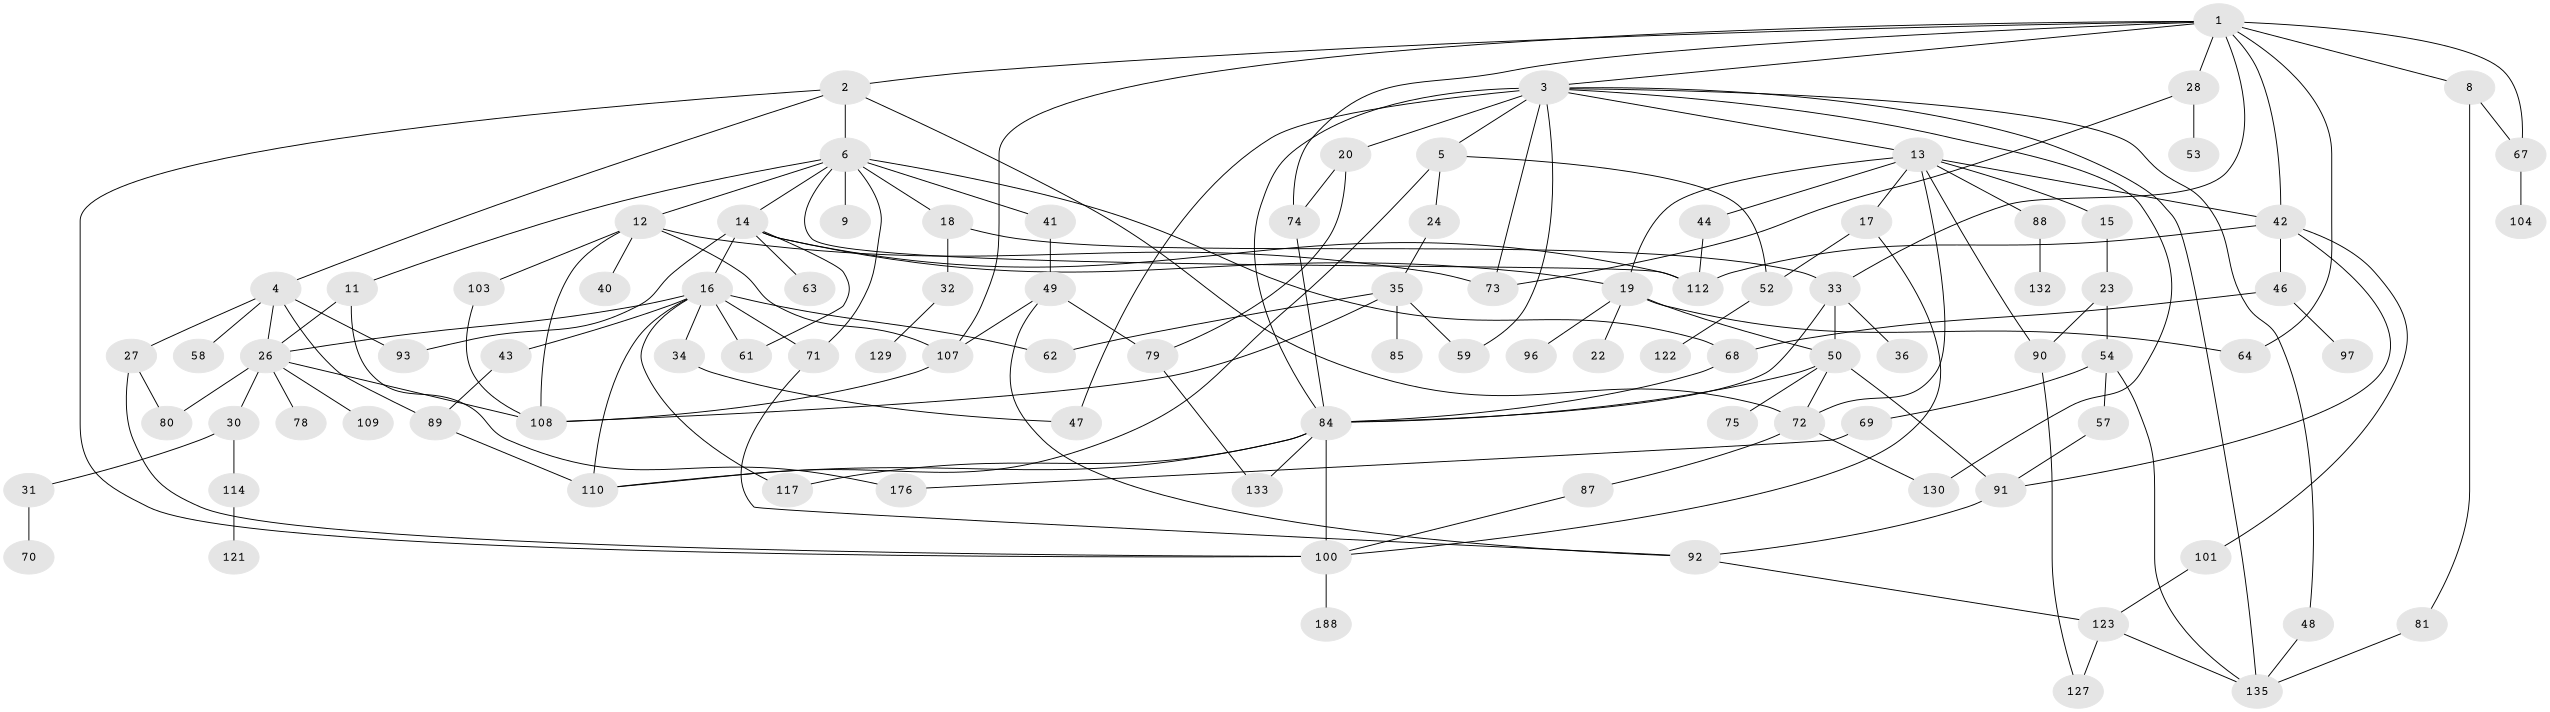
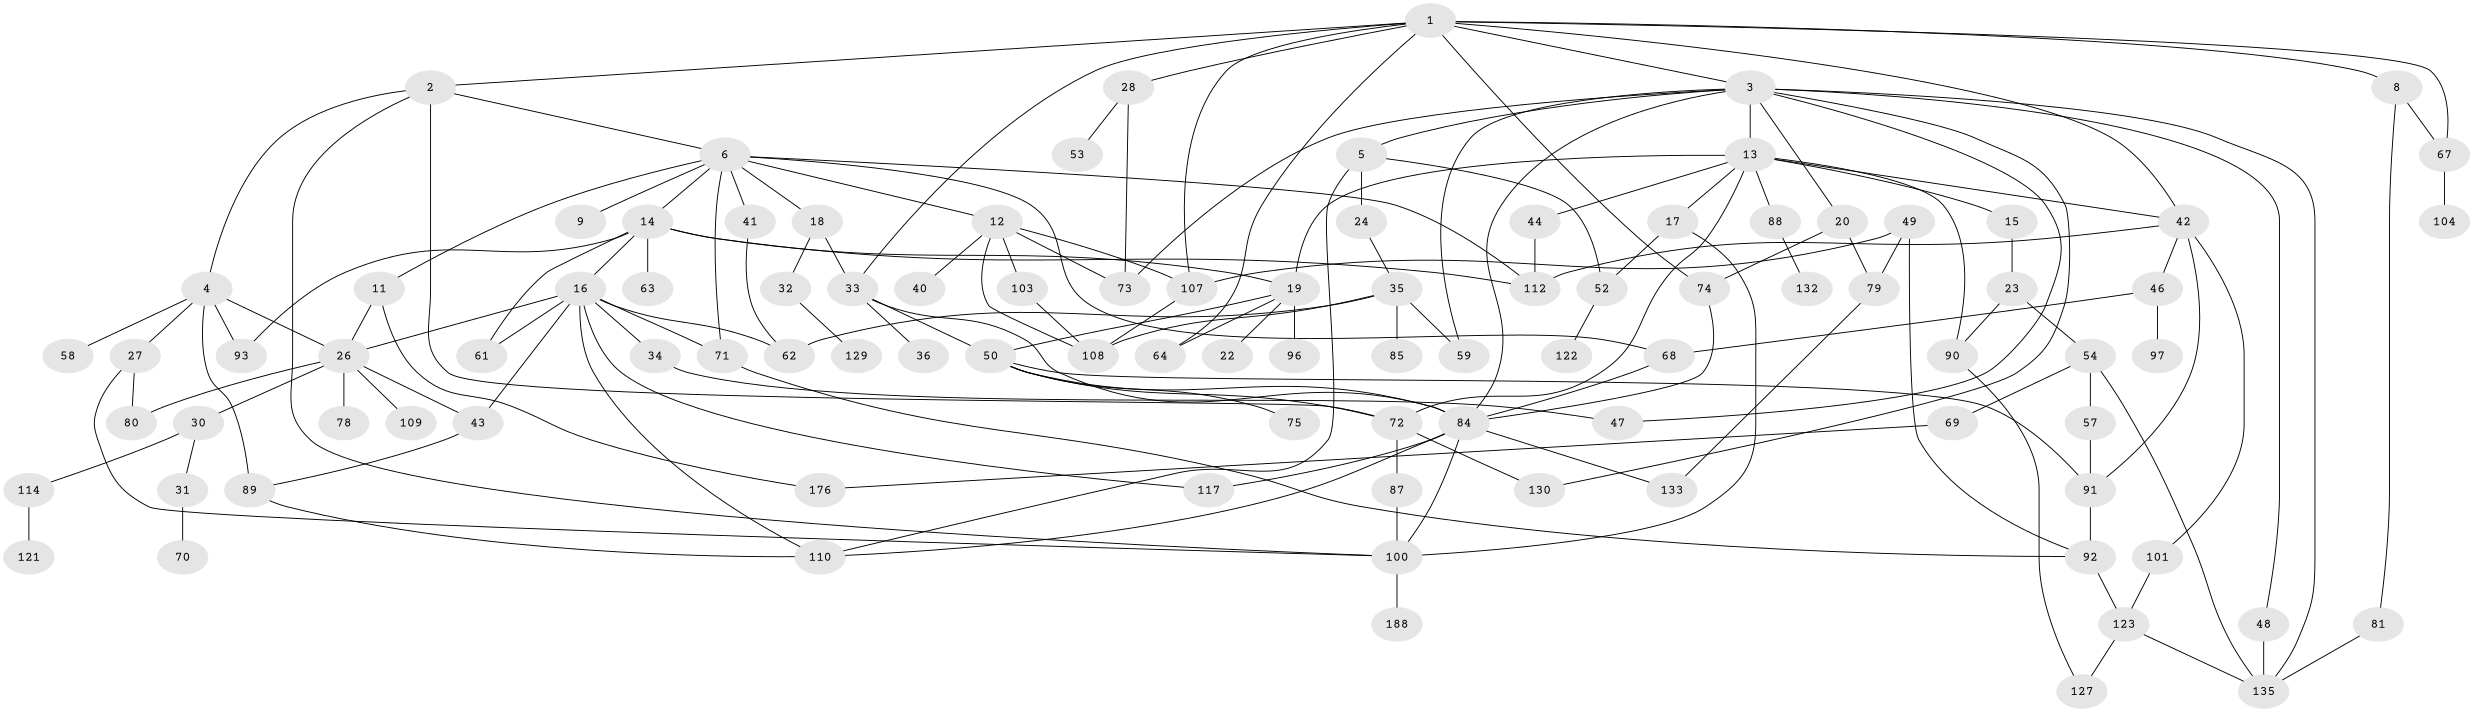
(1050, 249) -> (749, 294)
(369, 381) -> (411, 390)
